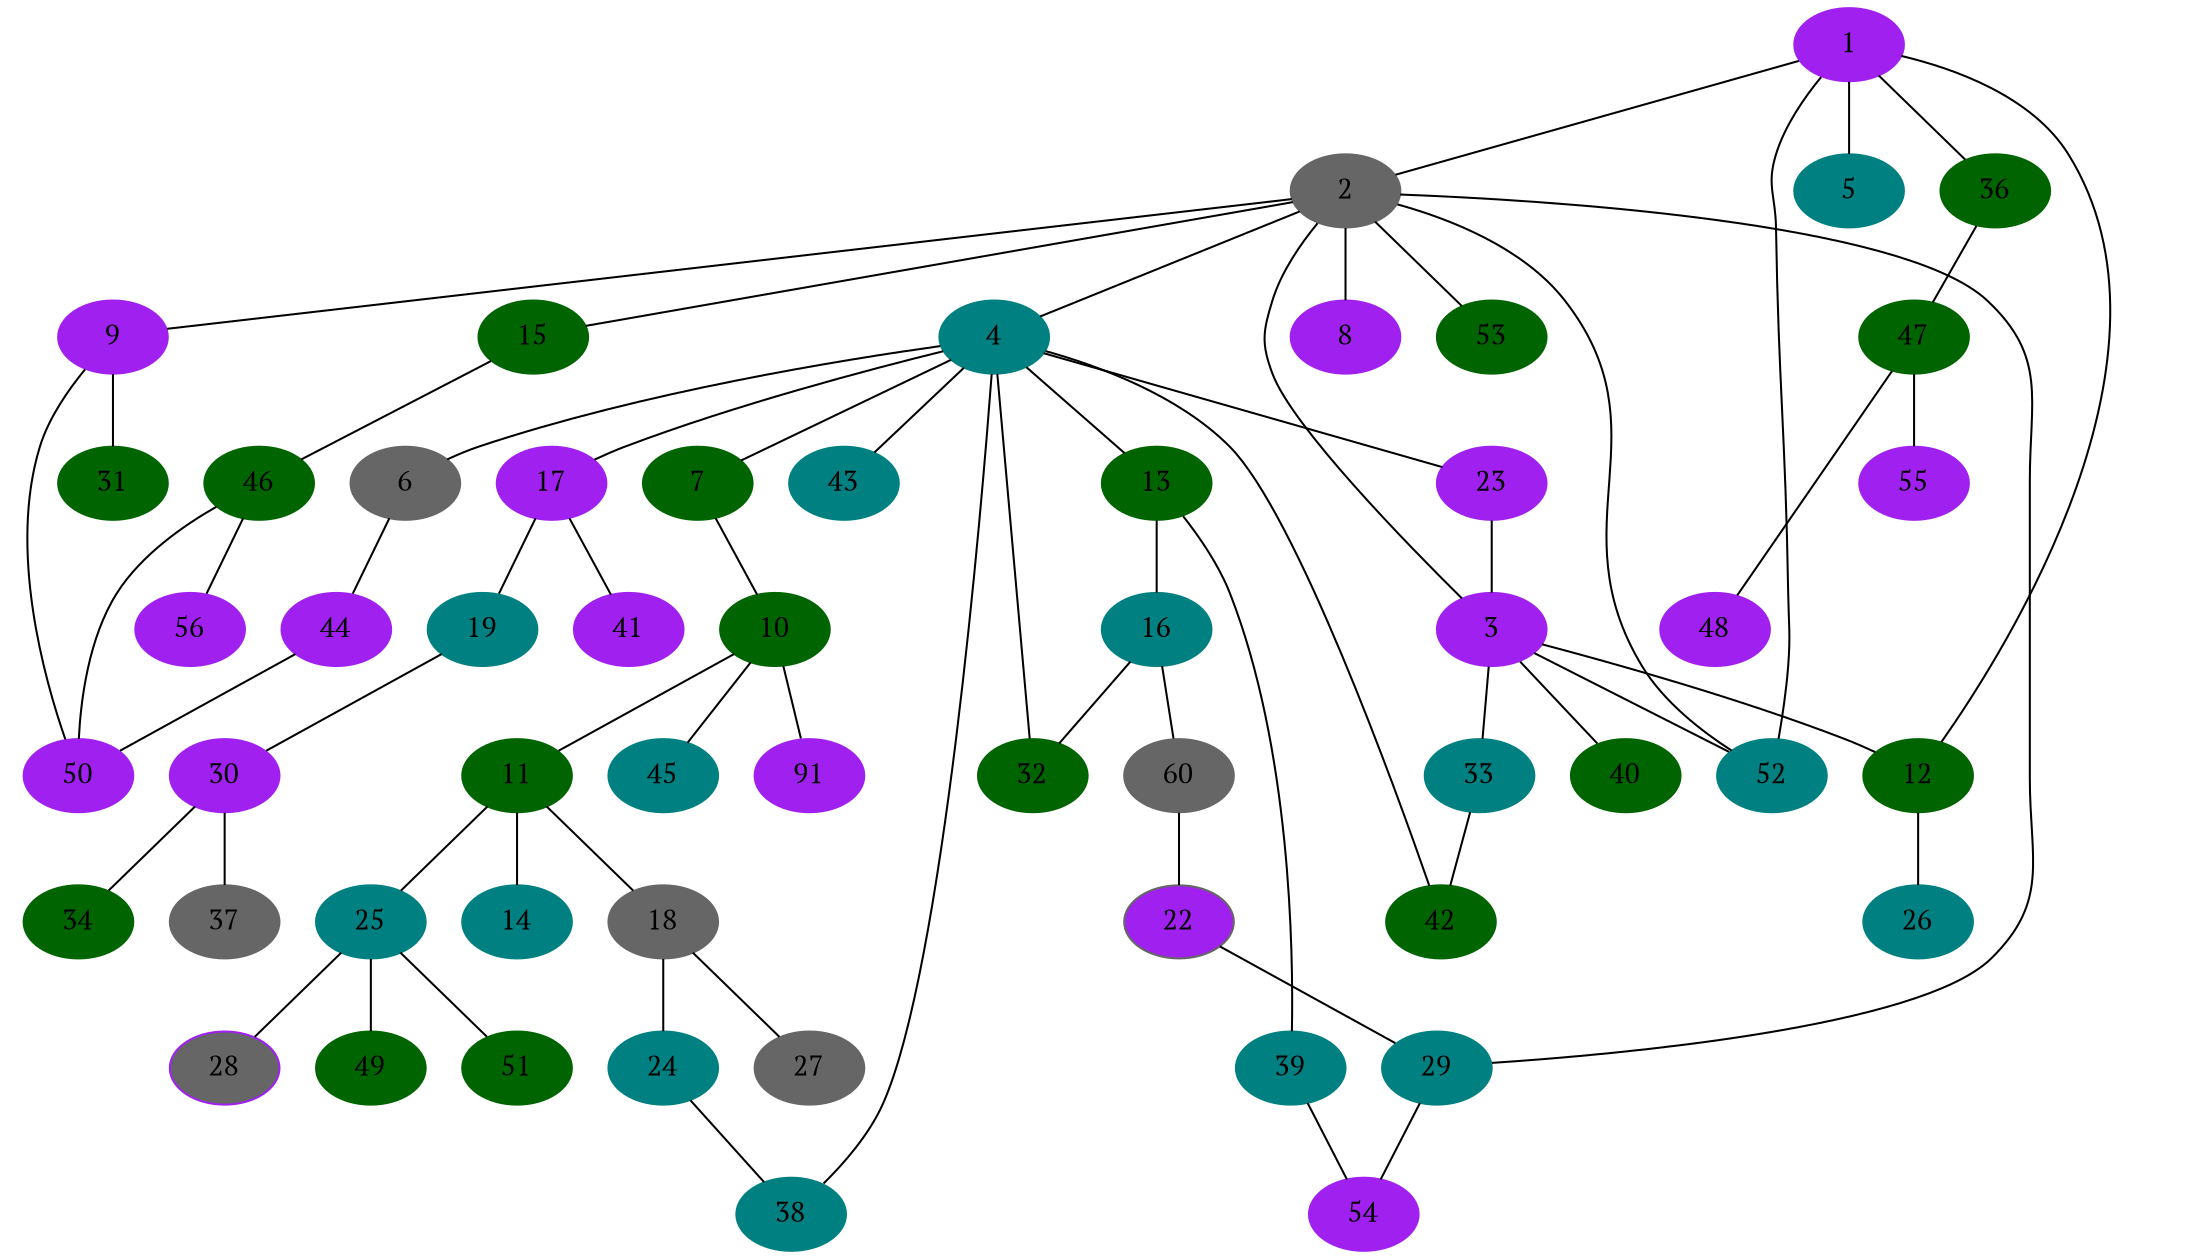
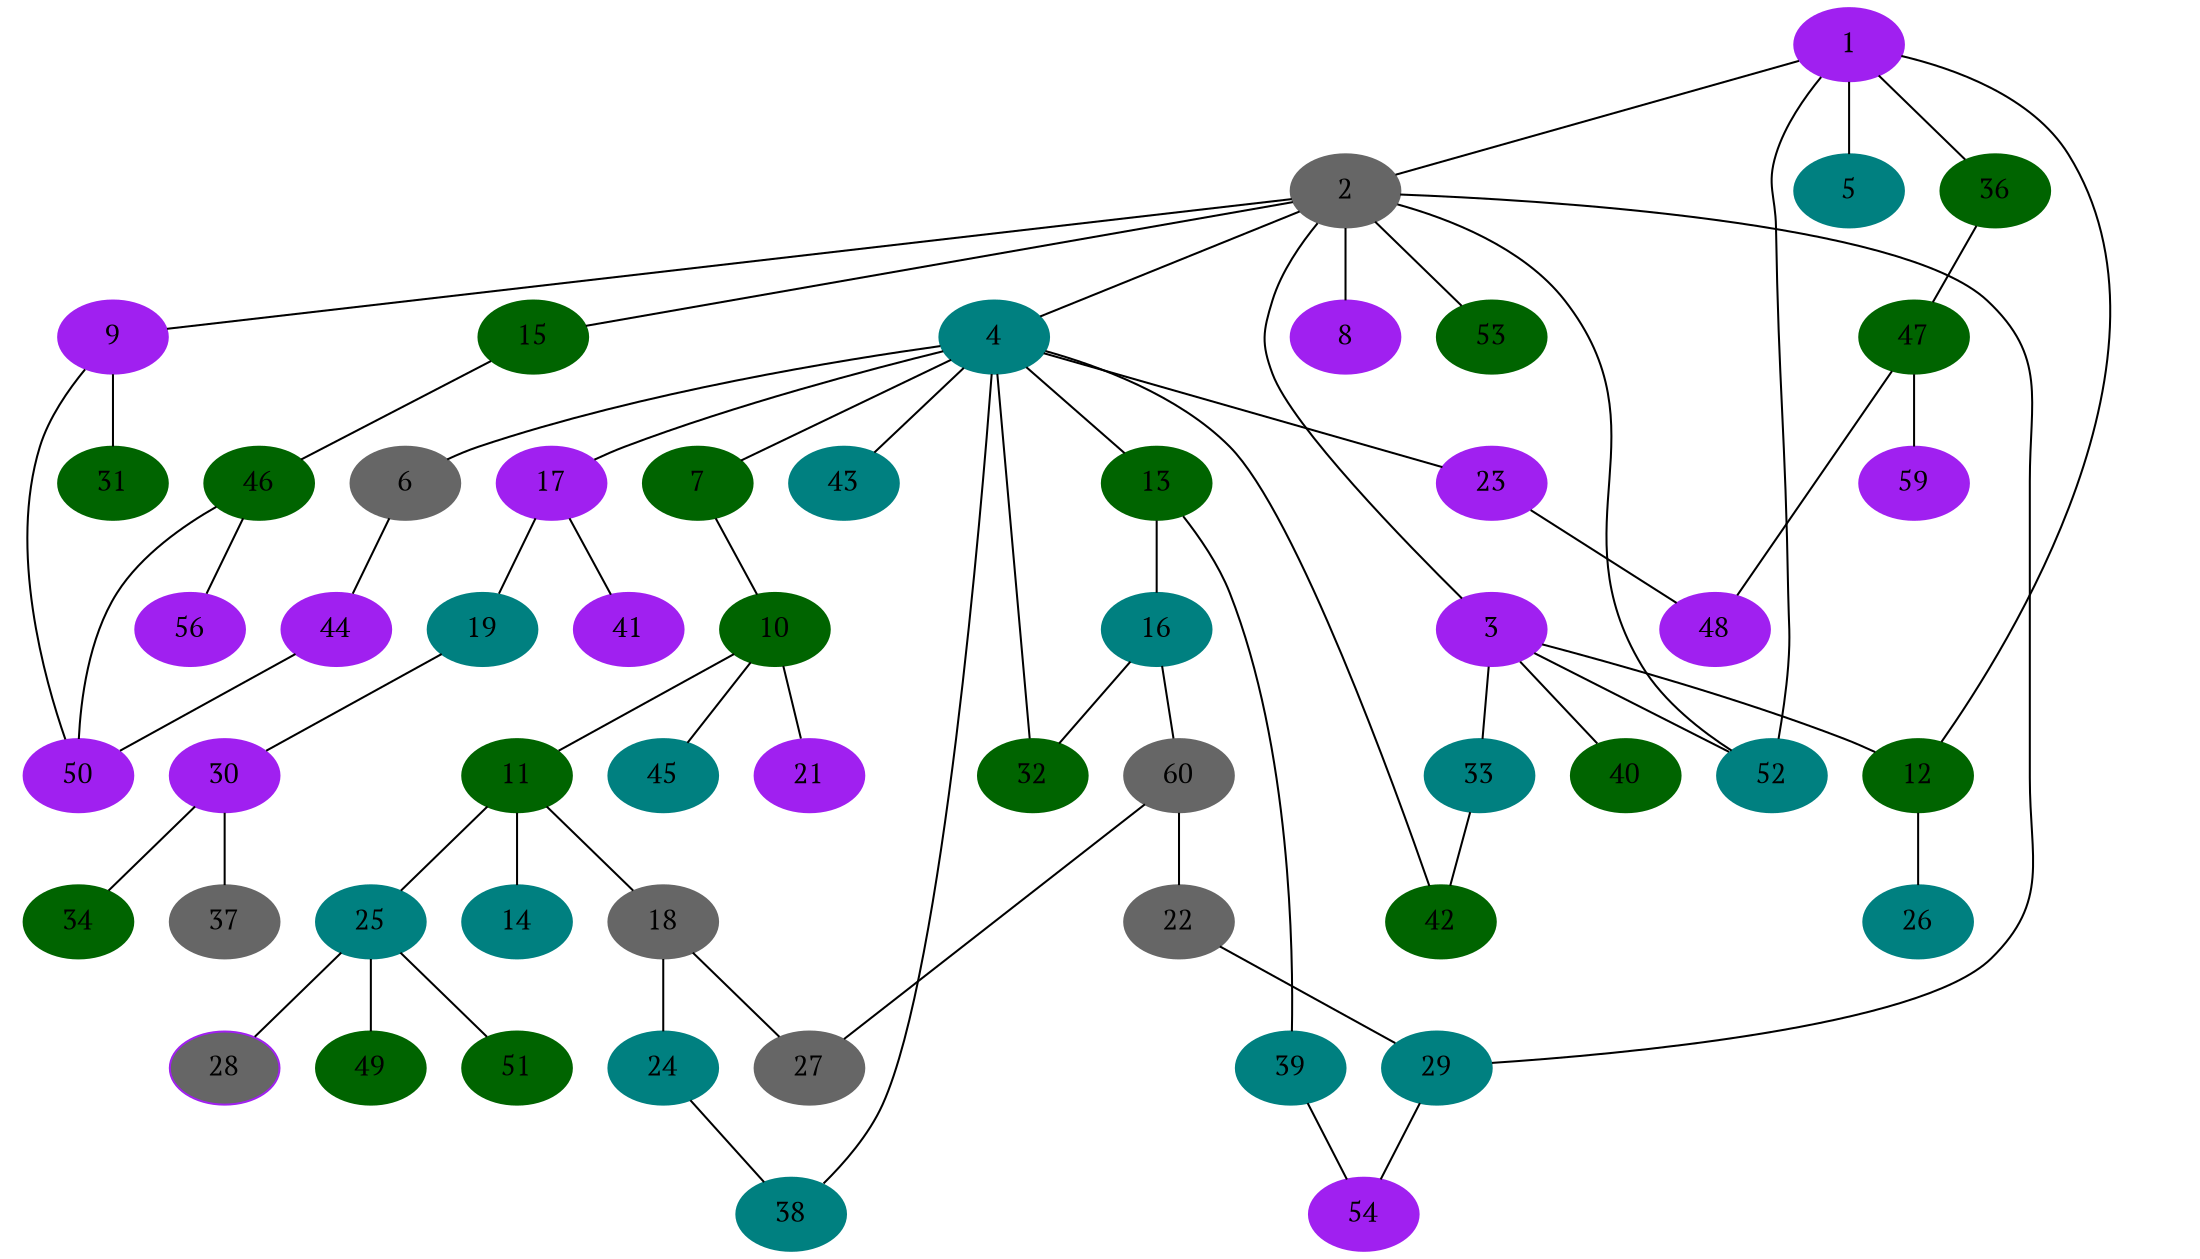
(1914, 483) -> (1914, 483)
(1492, 557) -> (1593, 550)
(809, 776) -> (809, 776)
none -> (994, 922)
(1179, 922) -> (1179, 922)
